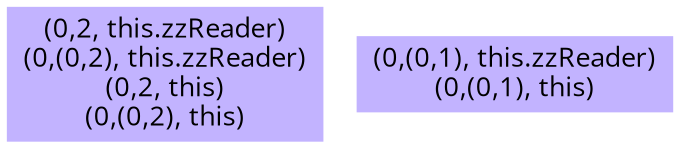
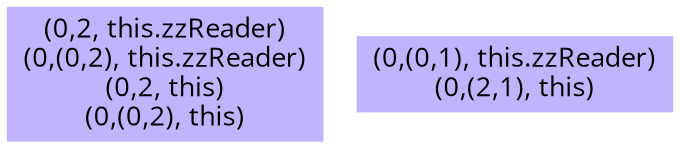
(515, 74) -> (515, 74)
